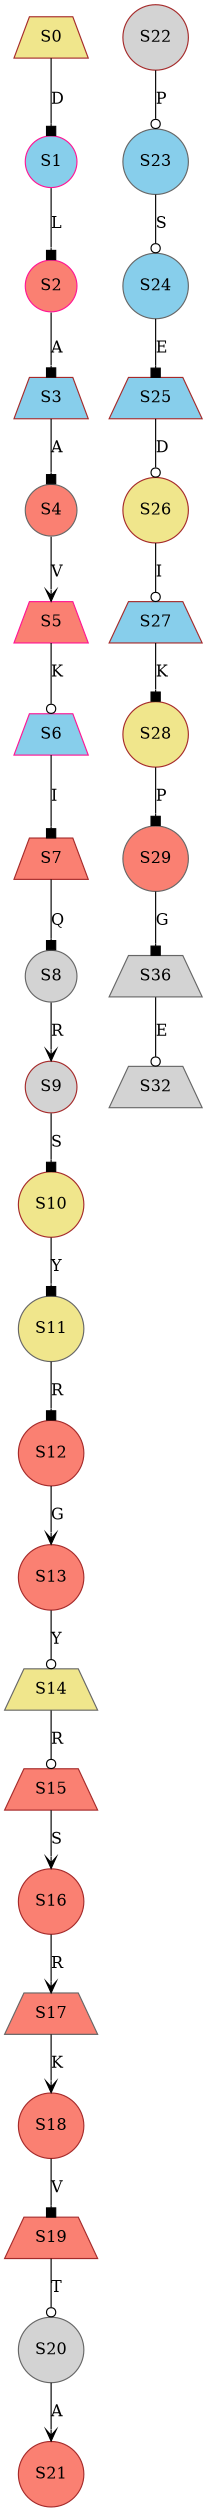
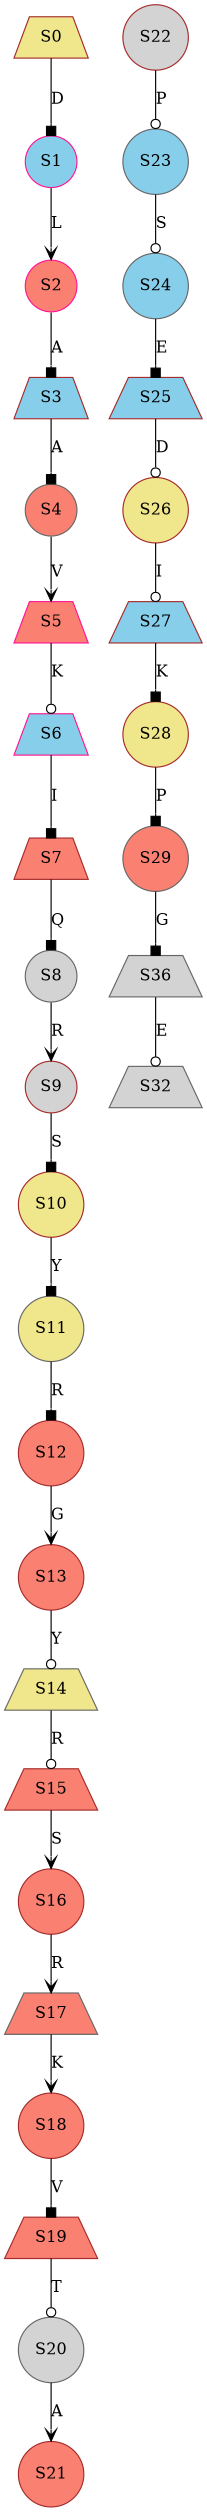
(51, 218) -> (51, 218)
